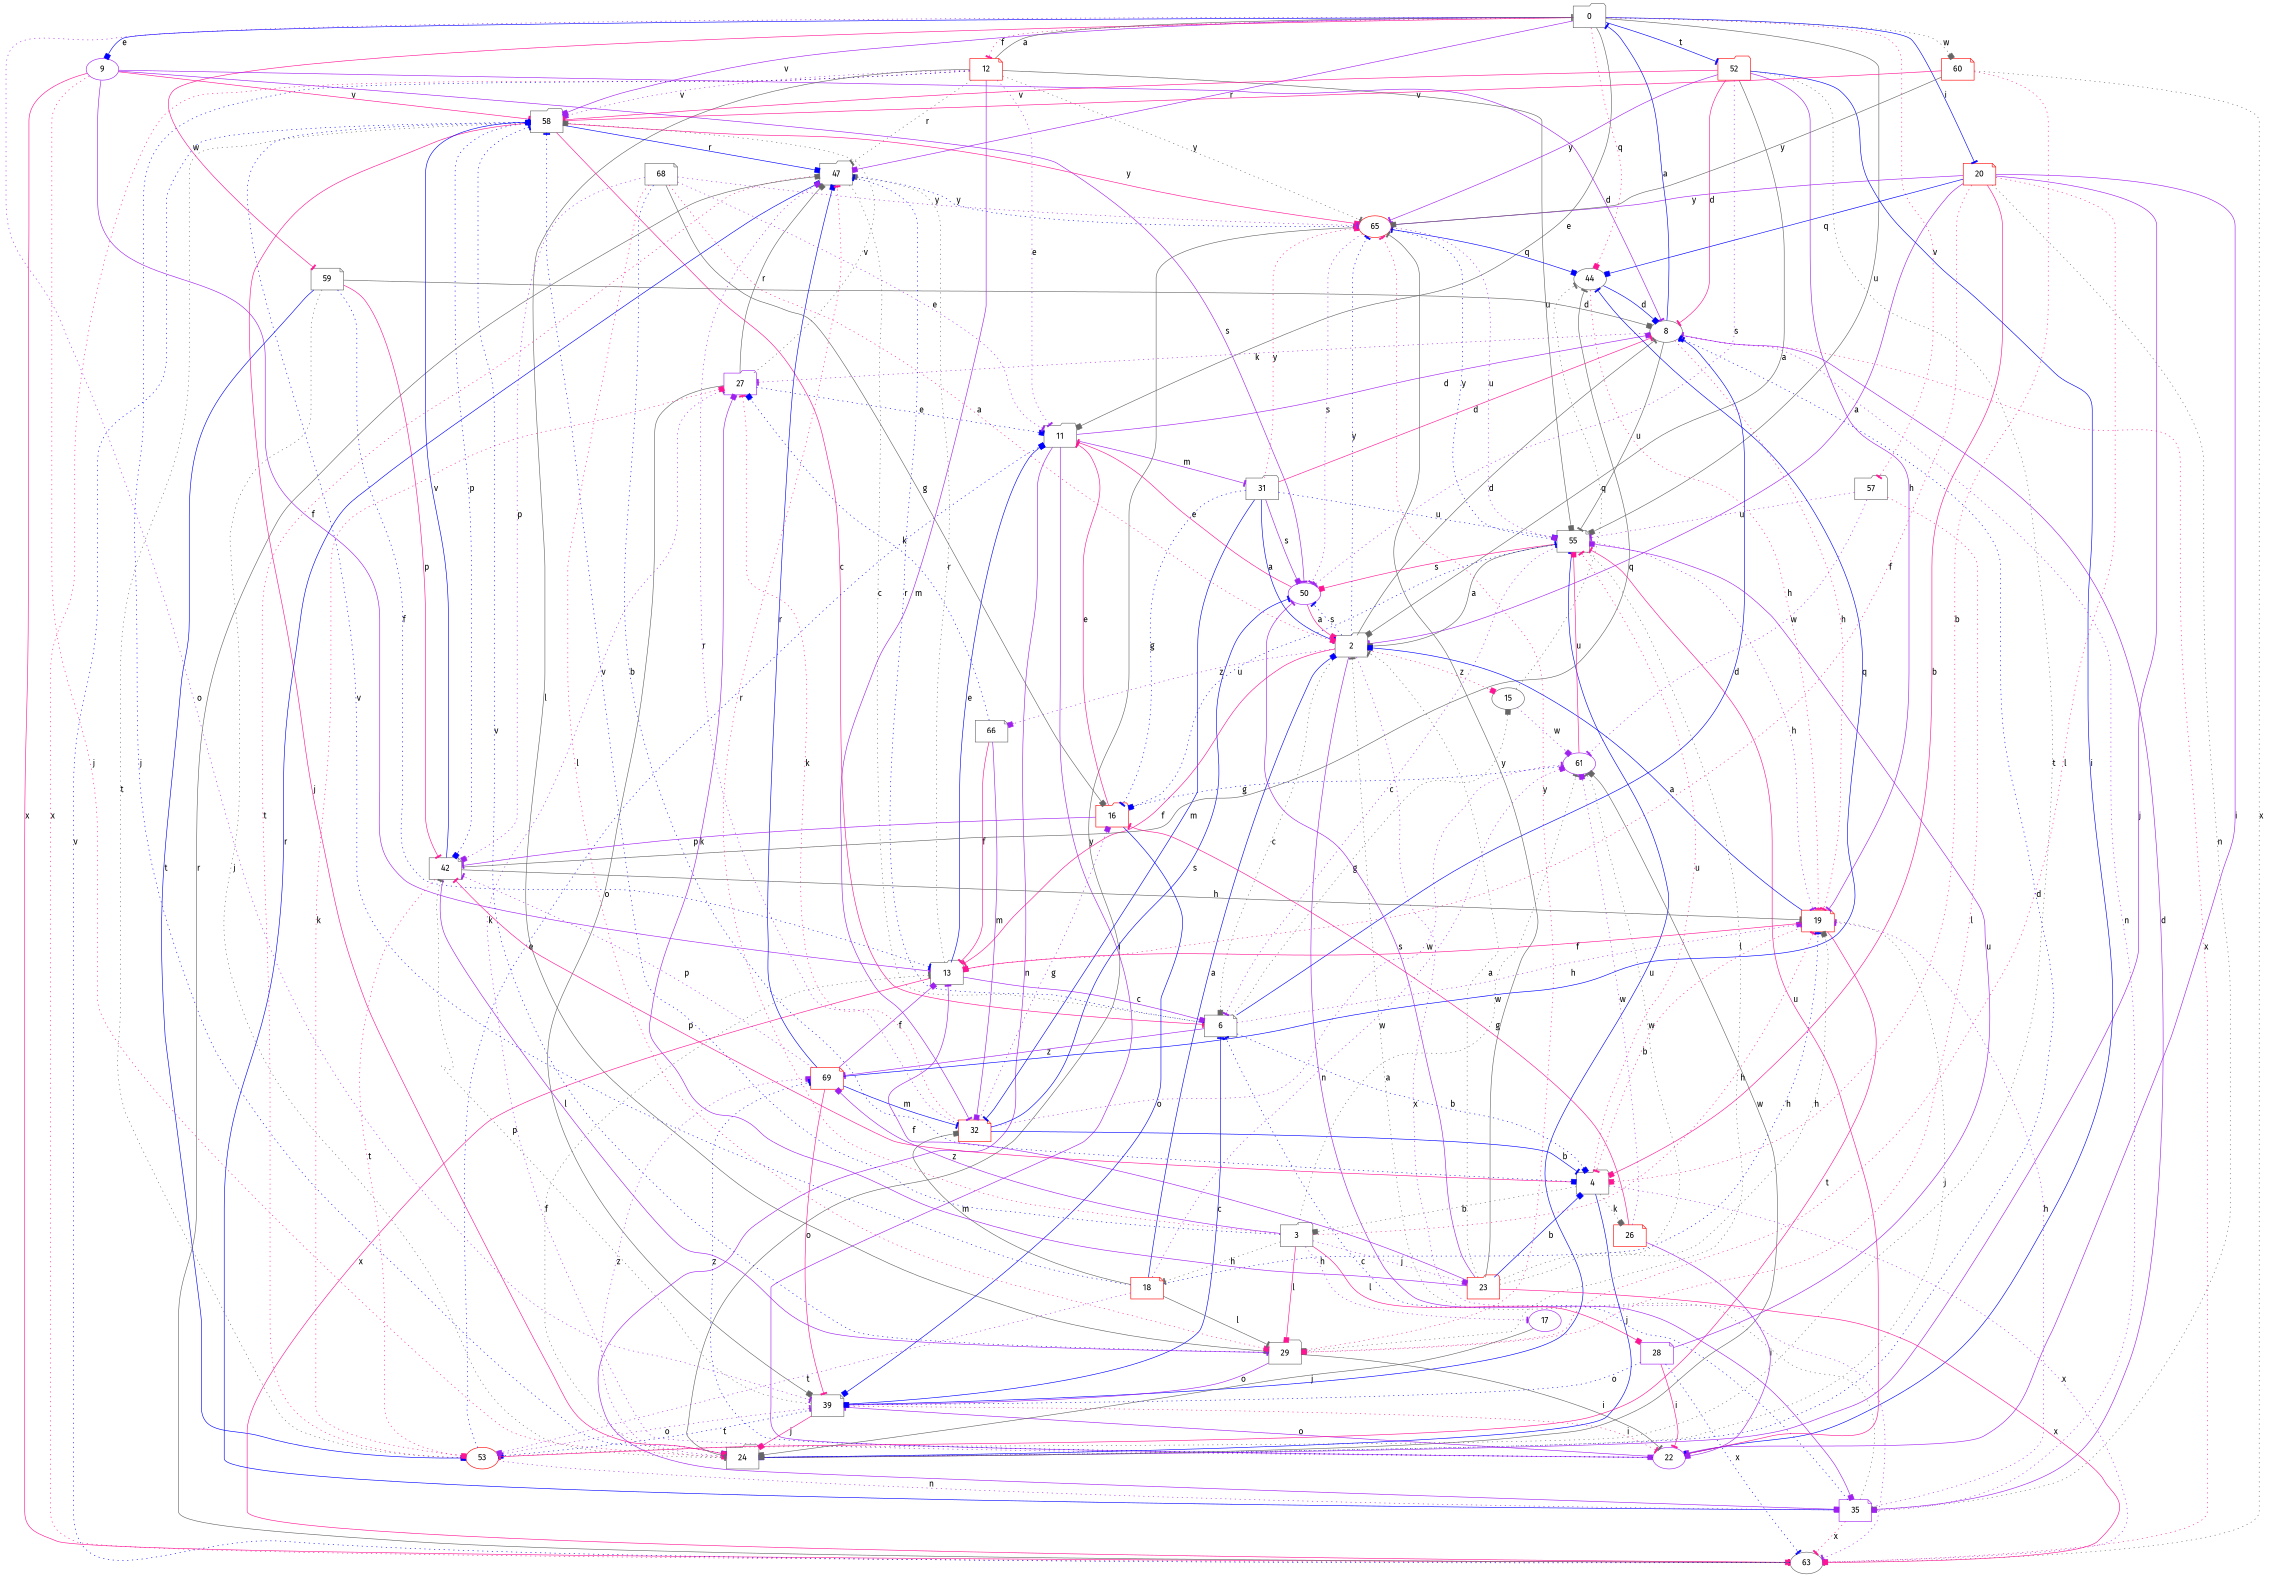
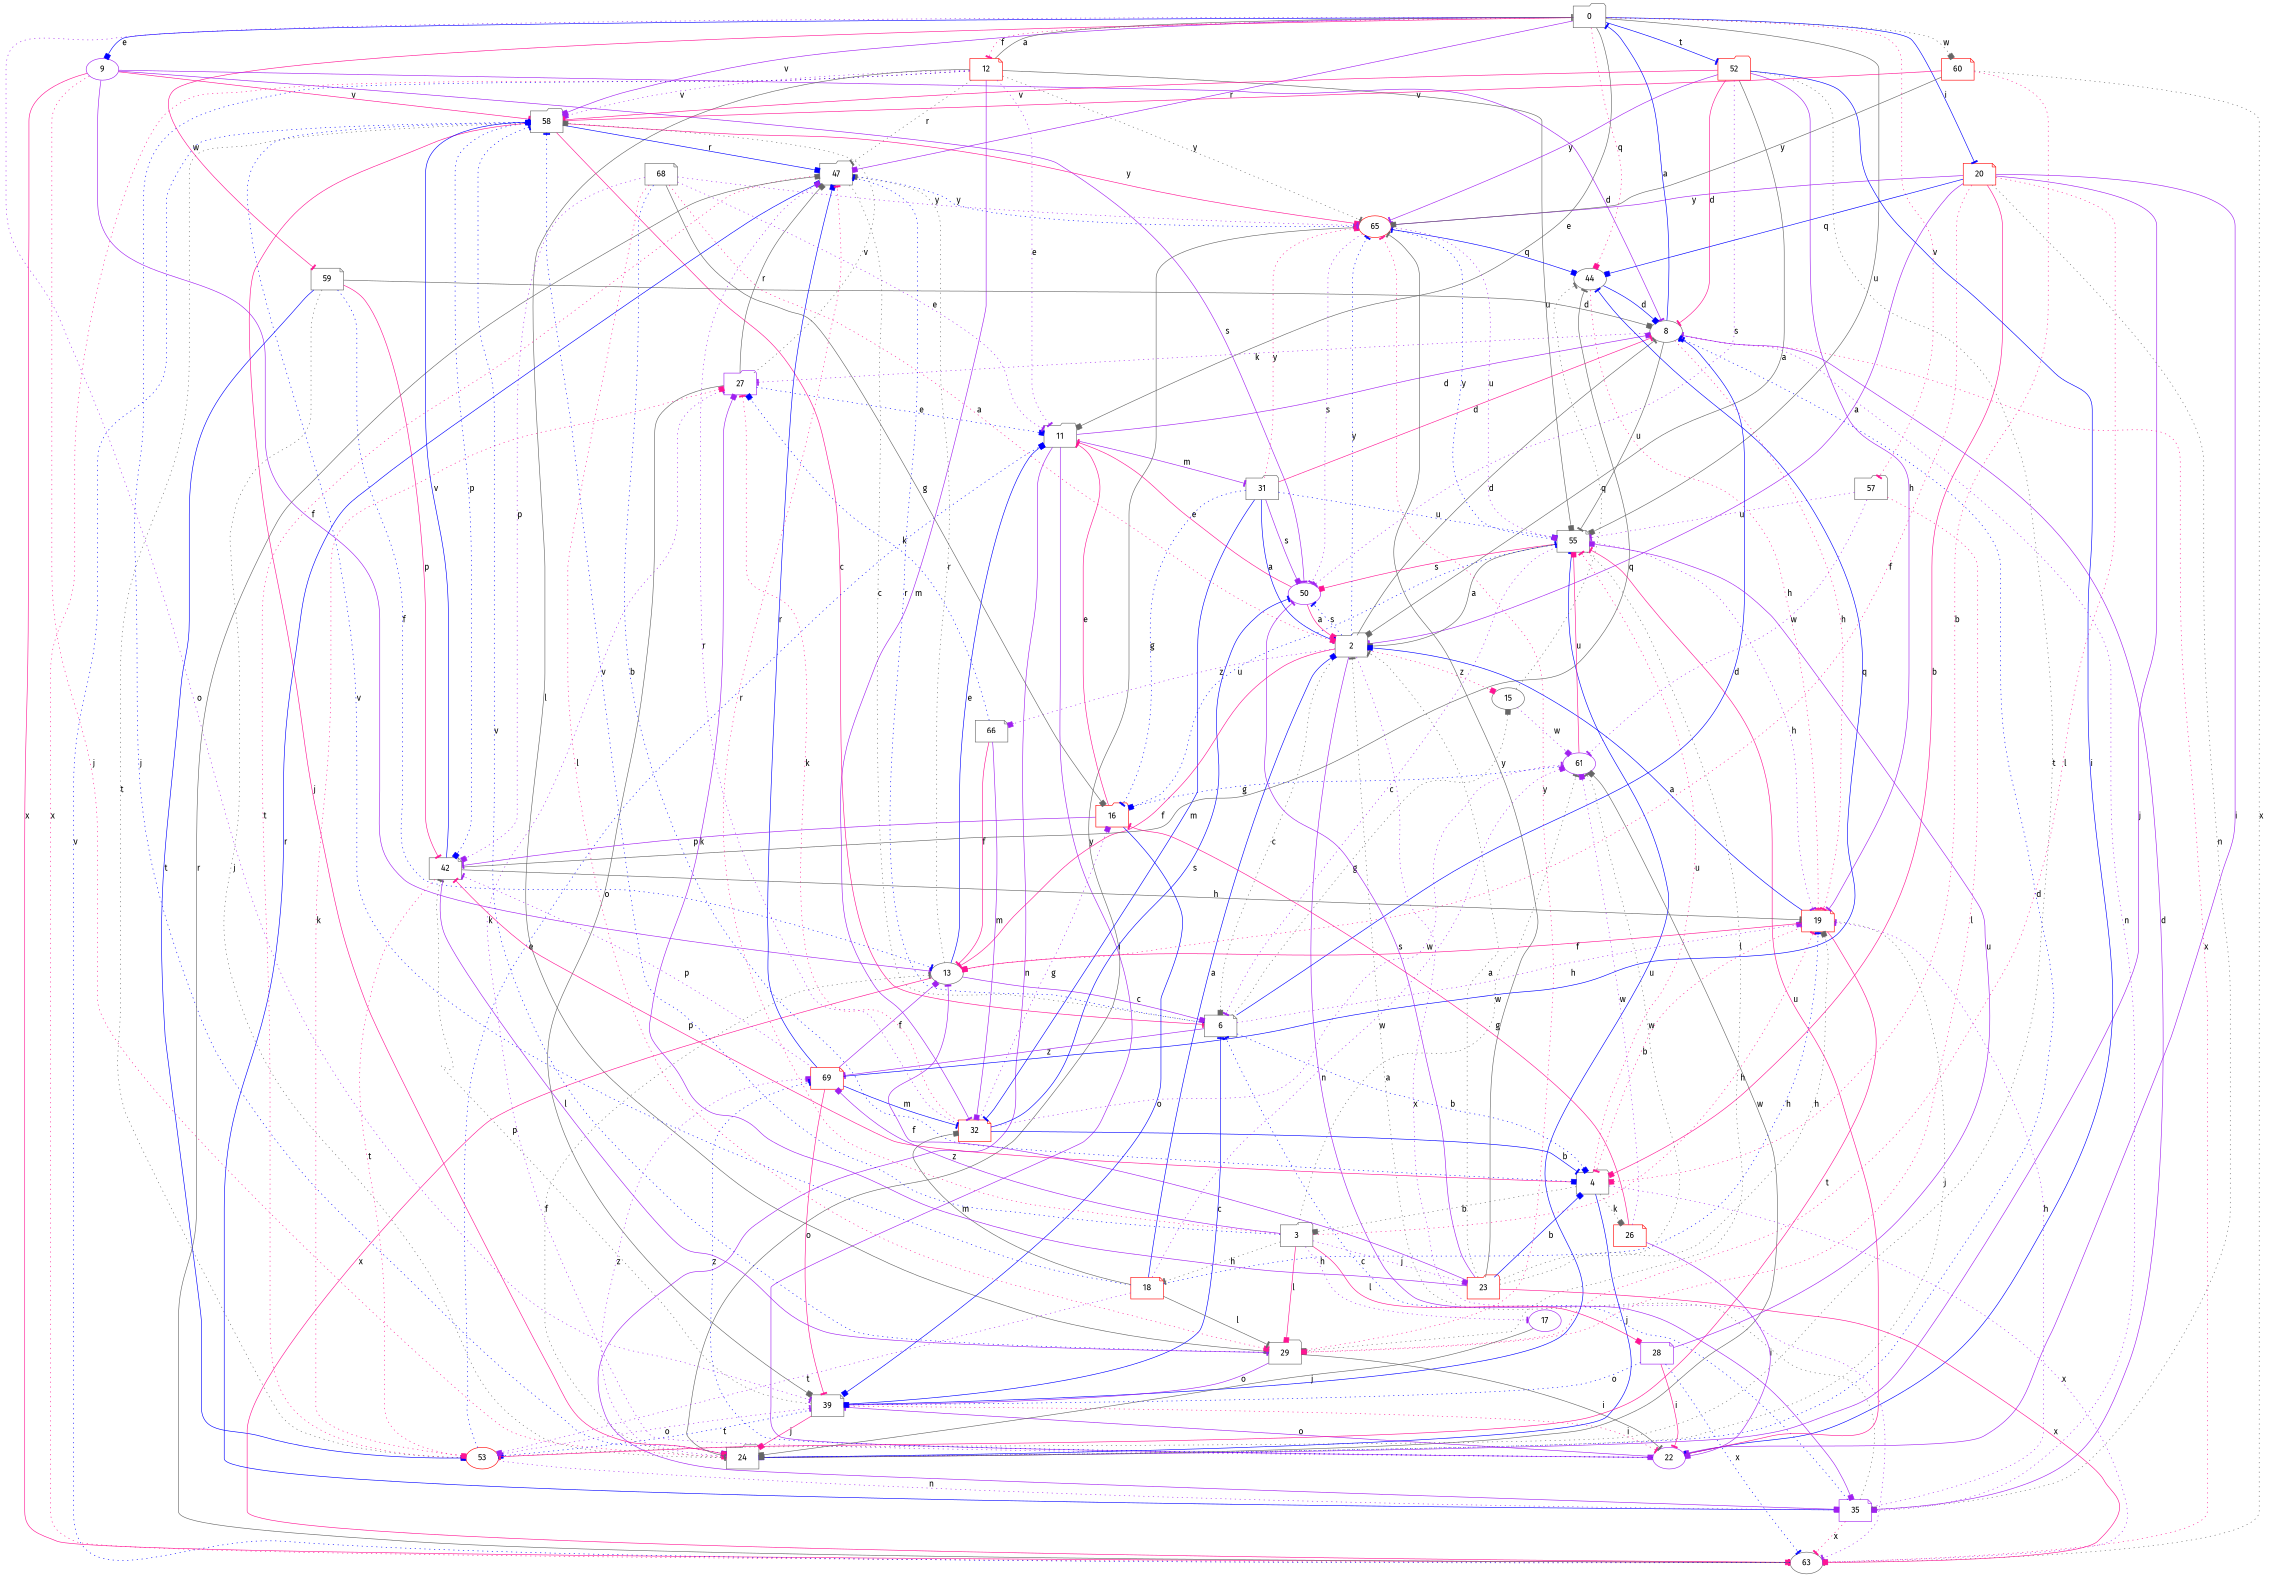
(947, 973) -> (947, 973)
